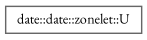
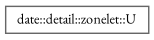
(74, 20) -> (77, 20)
